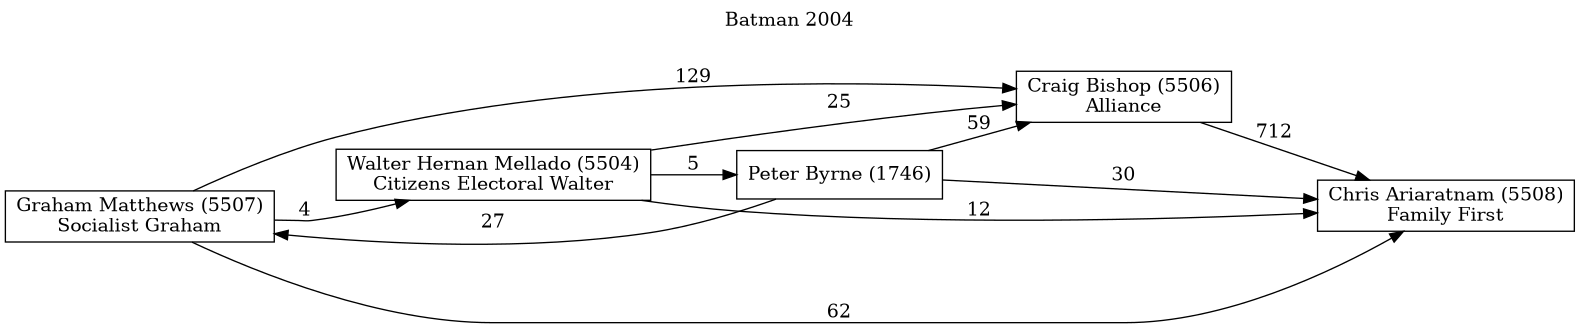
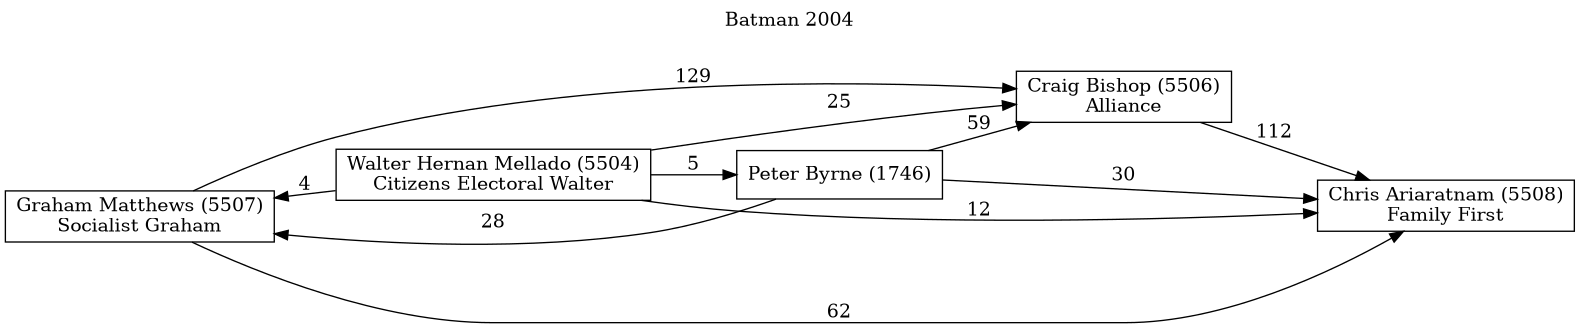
(1275, 132) -> (1275, 132)
(336, 217) -> (312, 193)
(493, 223) -> (493, 223)
